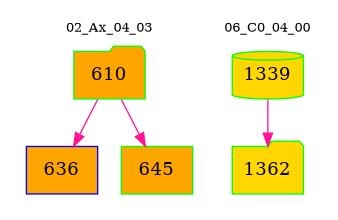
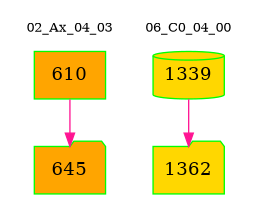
(110, 75) -> (70, 75)
(62, 170) -> none
(157, 170) -> (70, 170)
